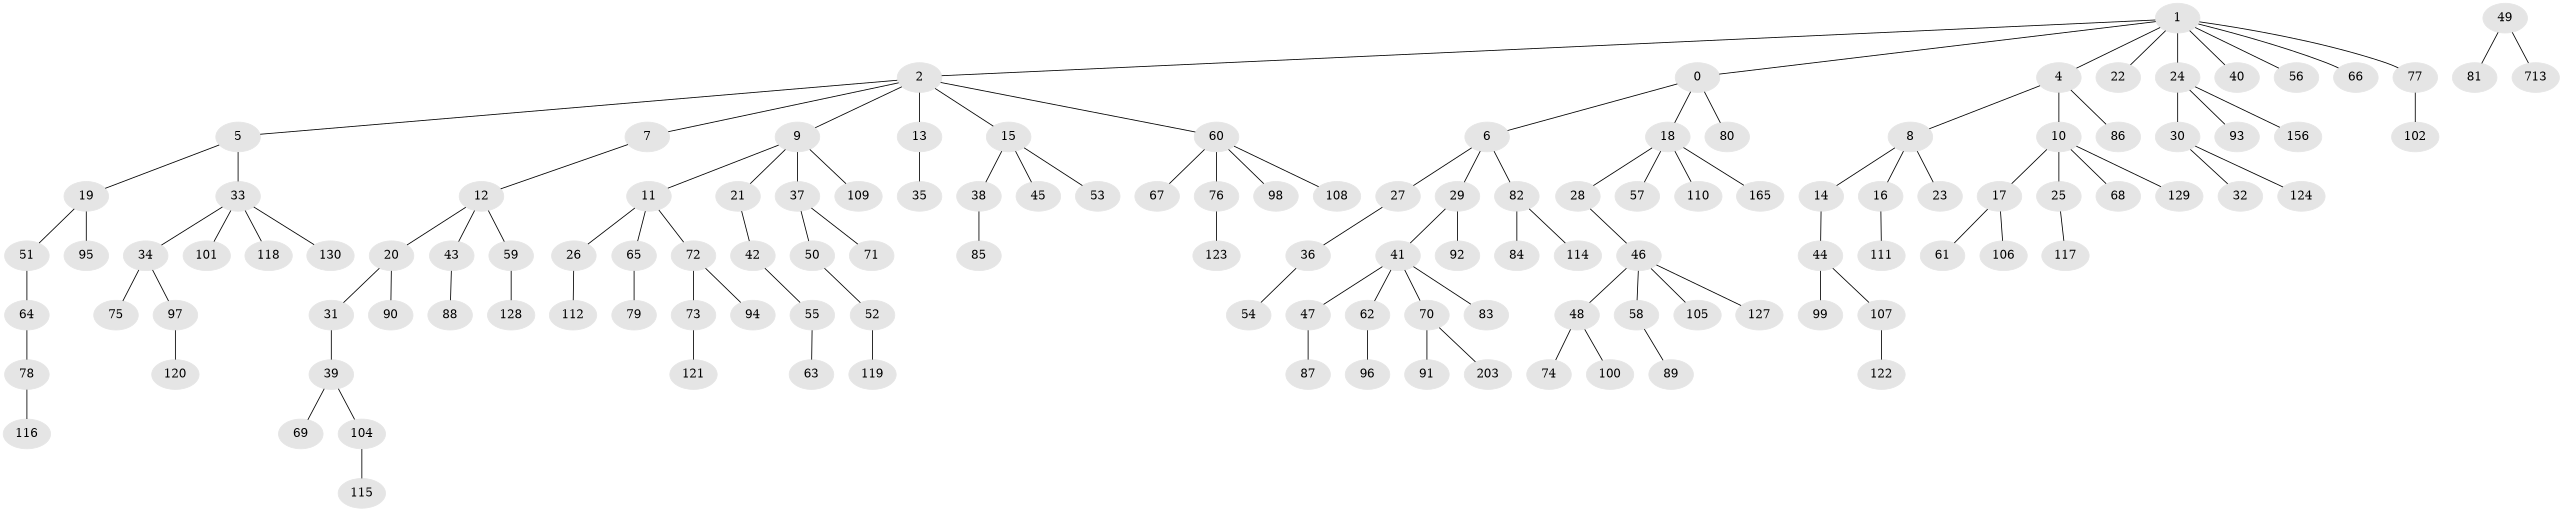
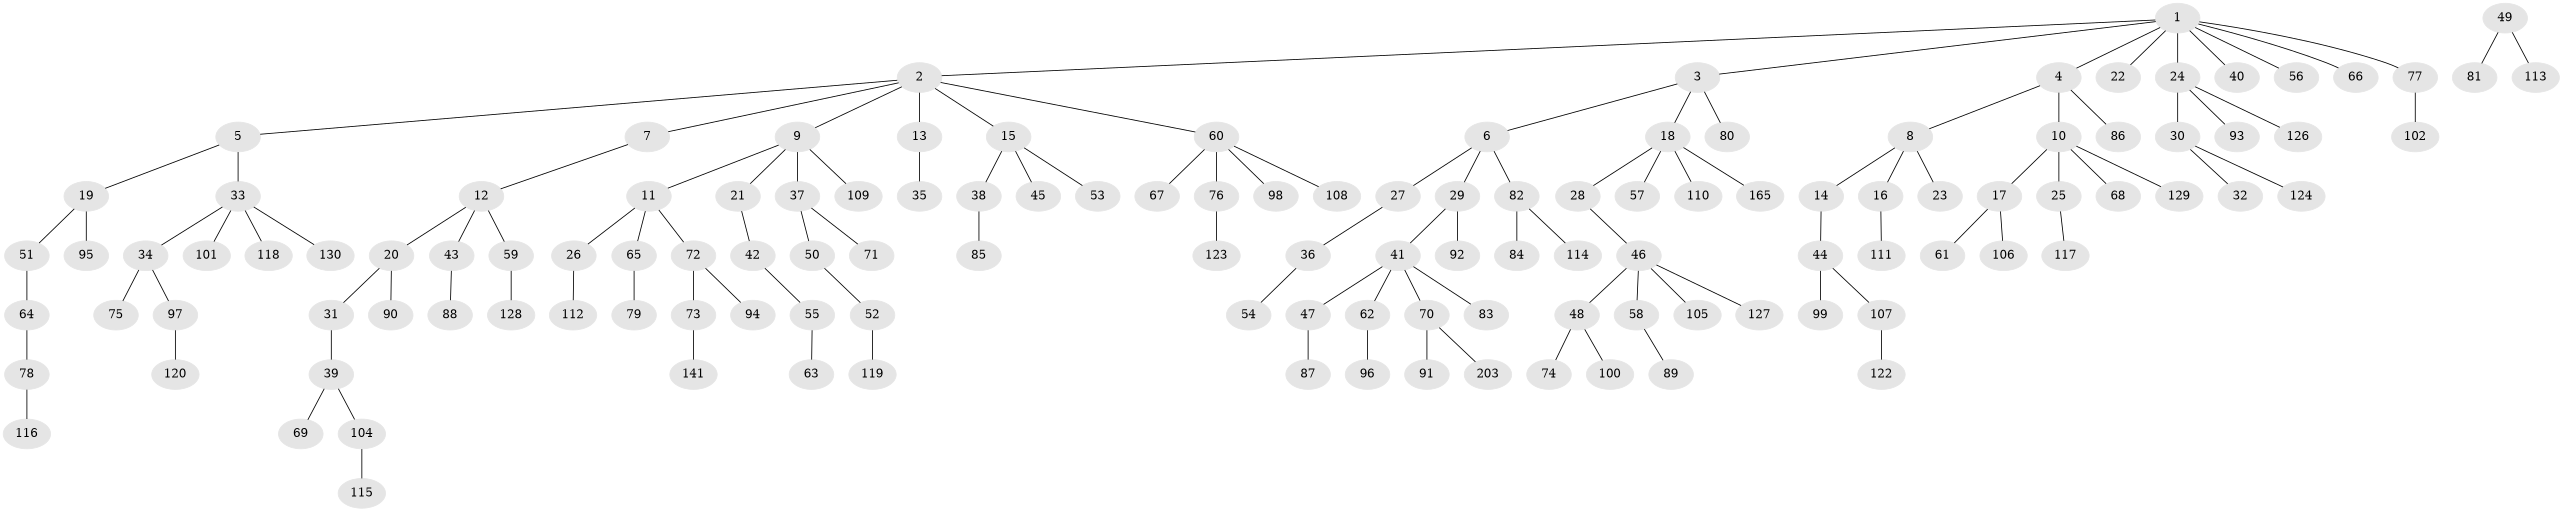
(1698, 78) -> (1698, 78)
(2536, 78) -> (2536, 78)
(2298, 137) -> (2298, 137)
(693, 375) -> (693, 375)
